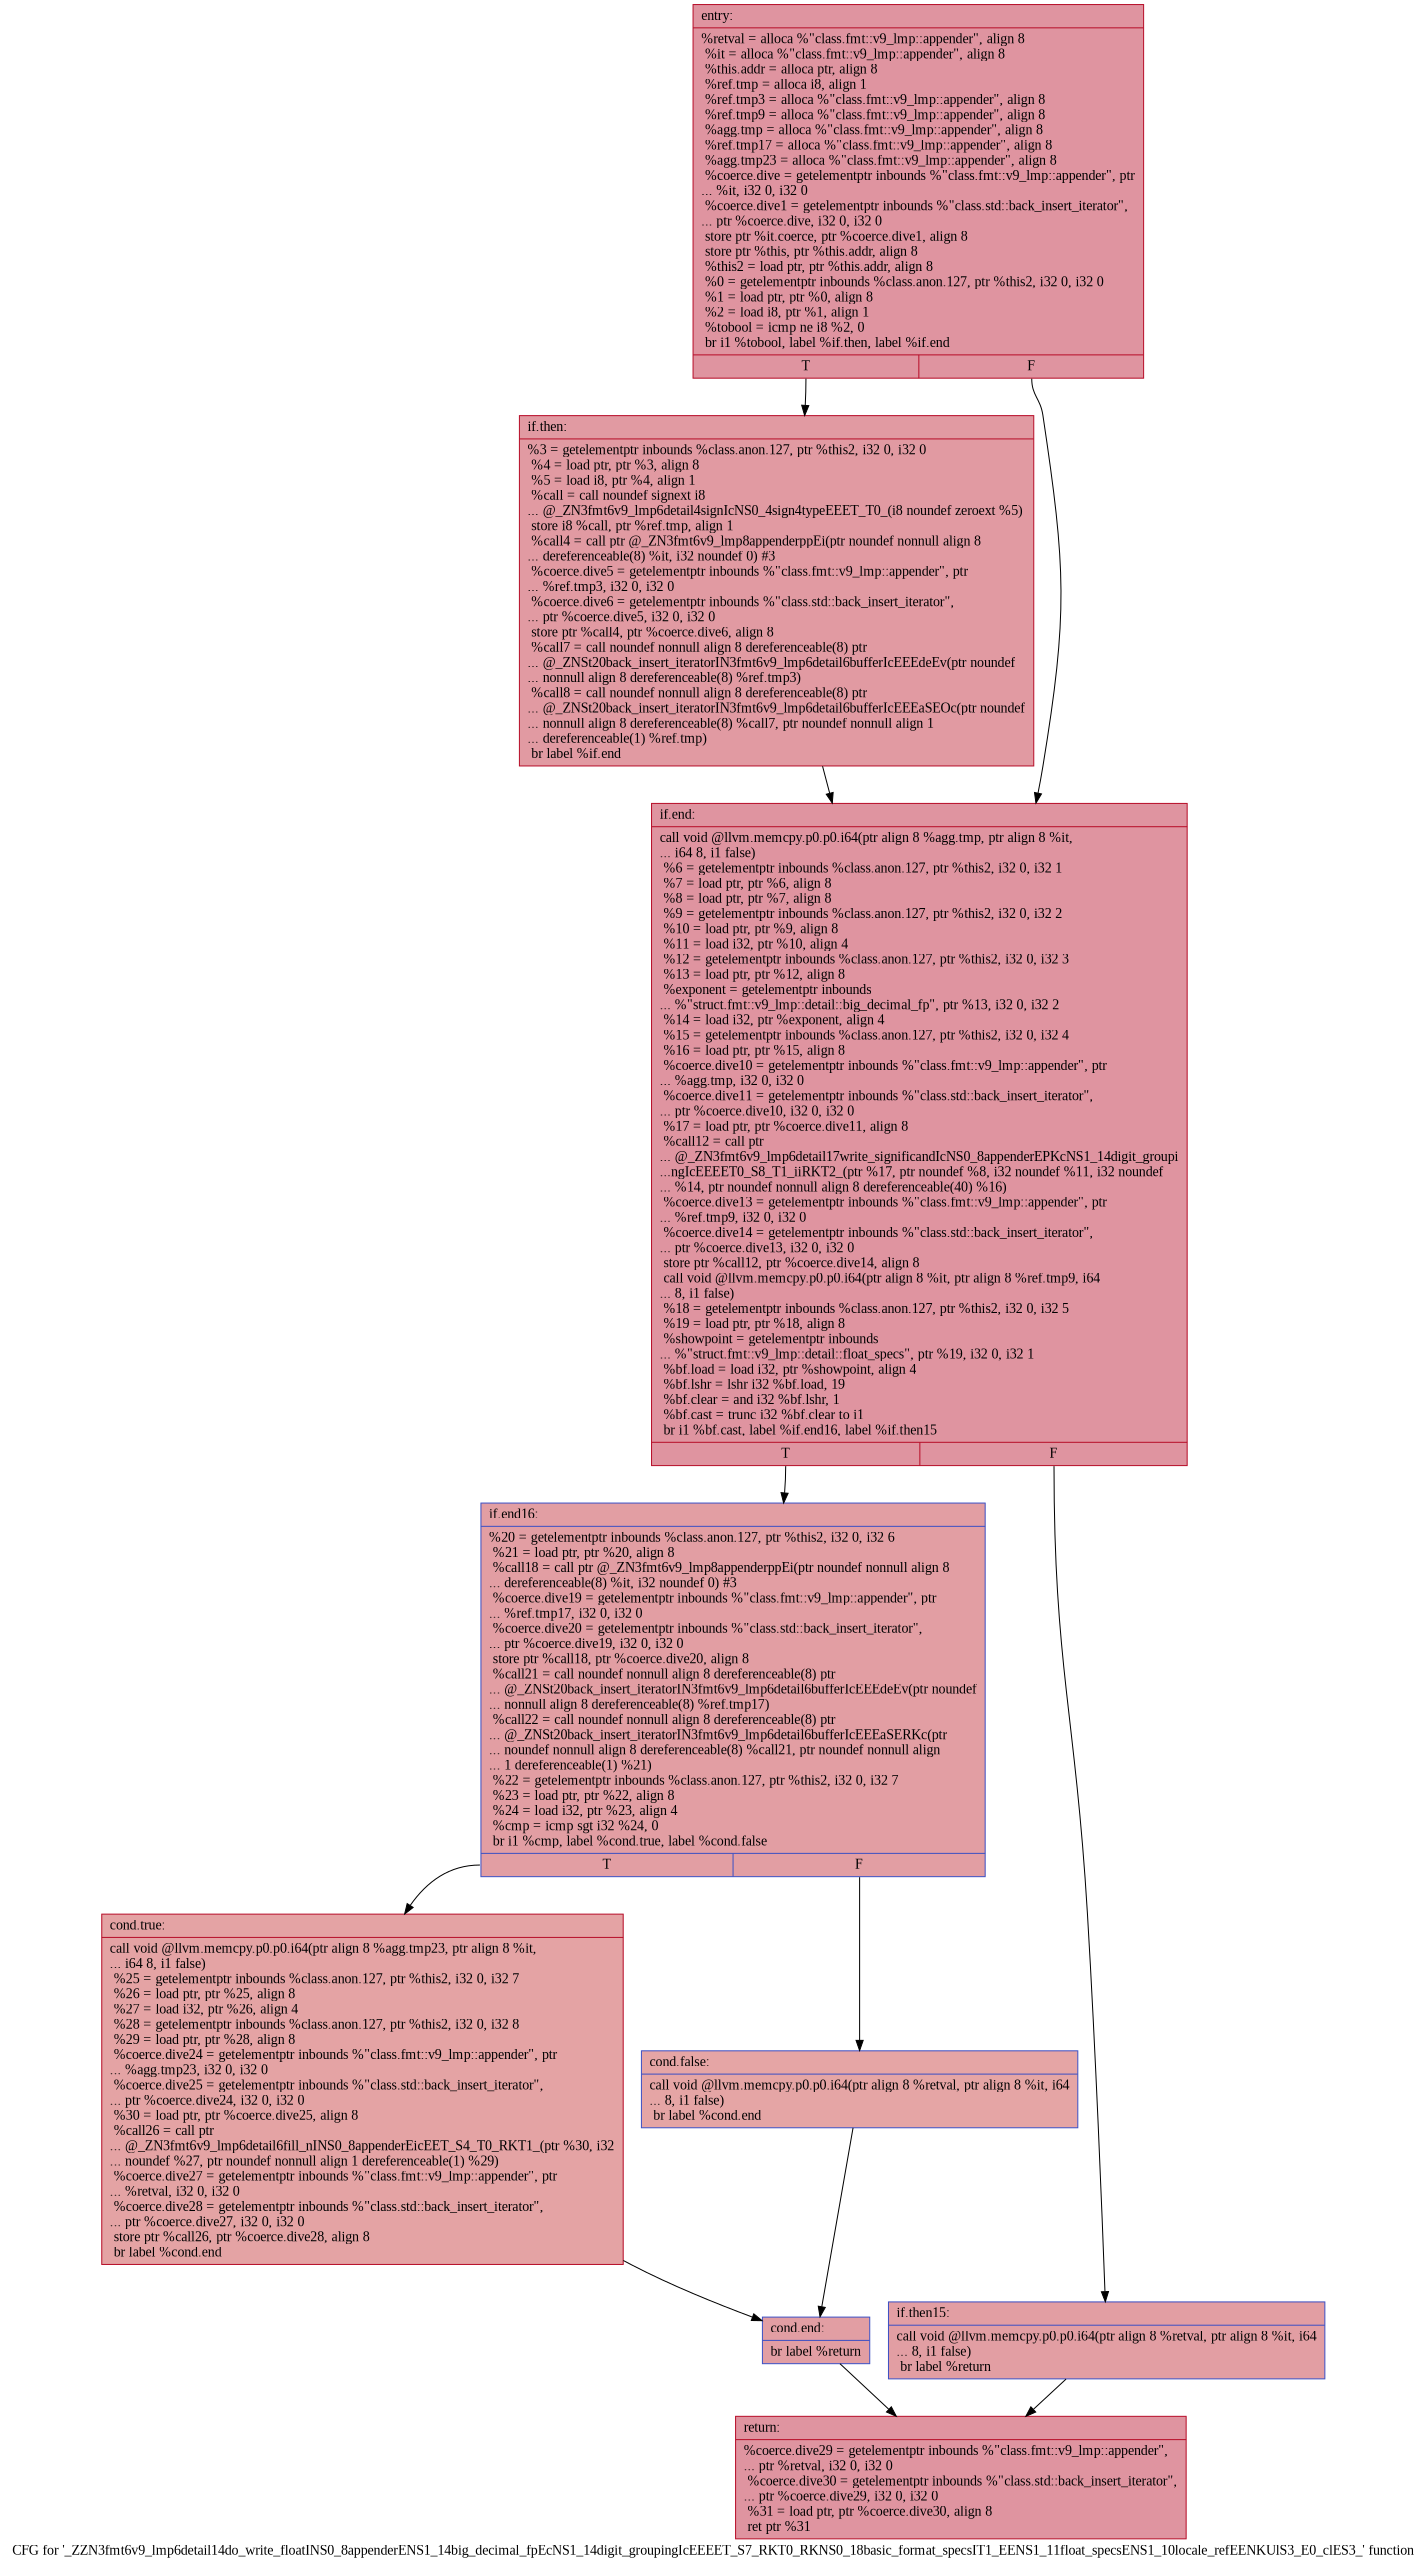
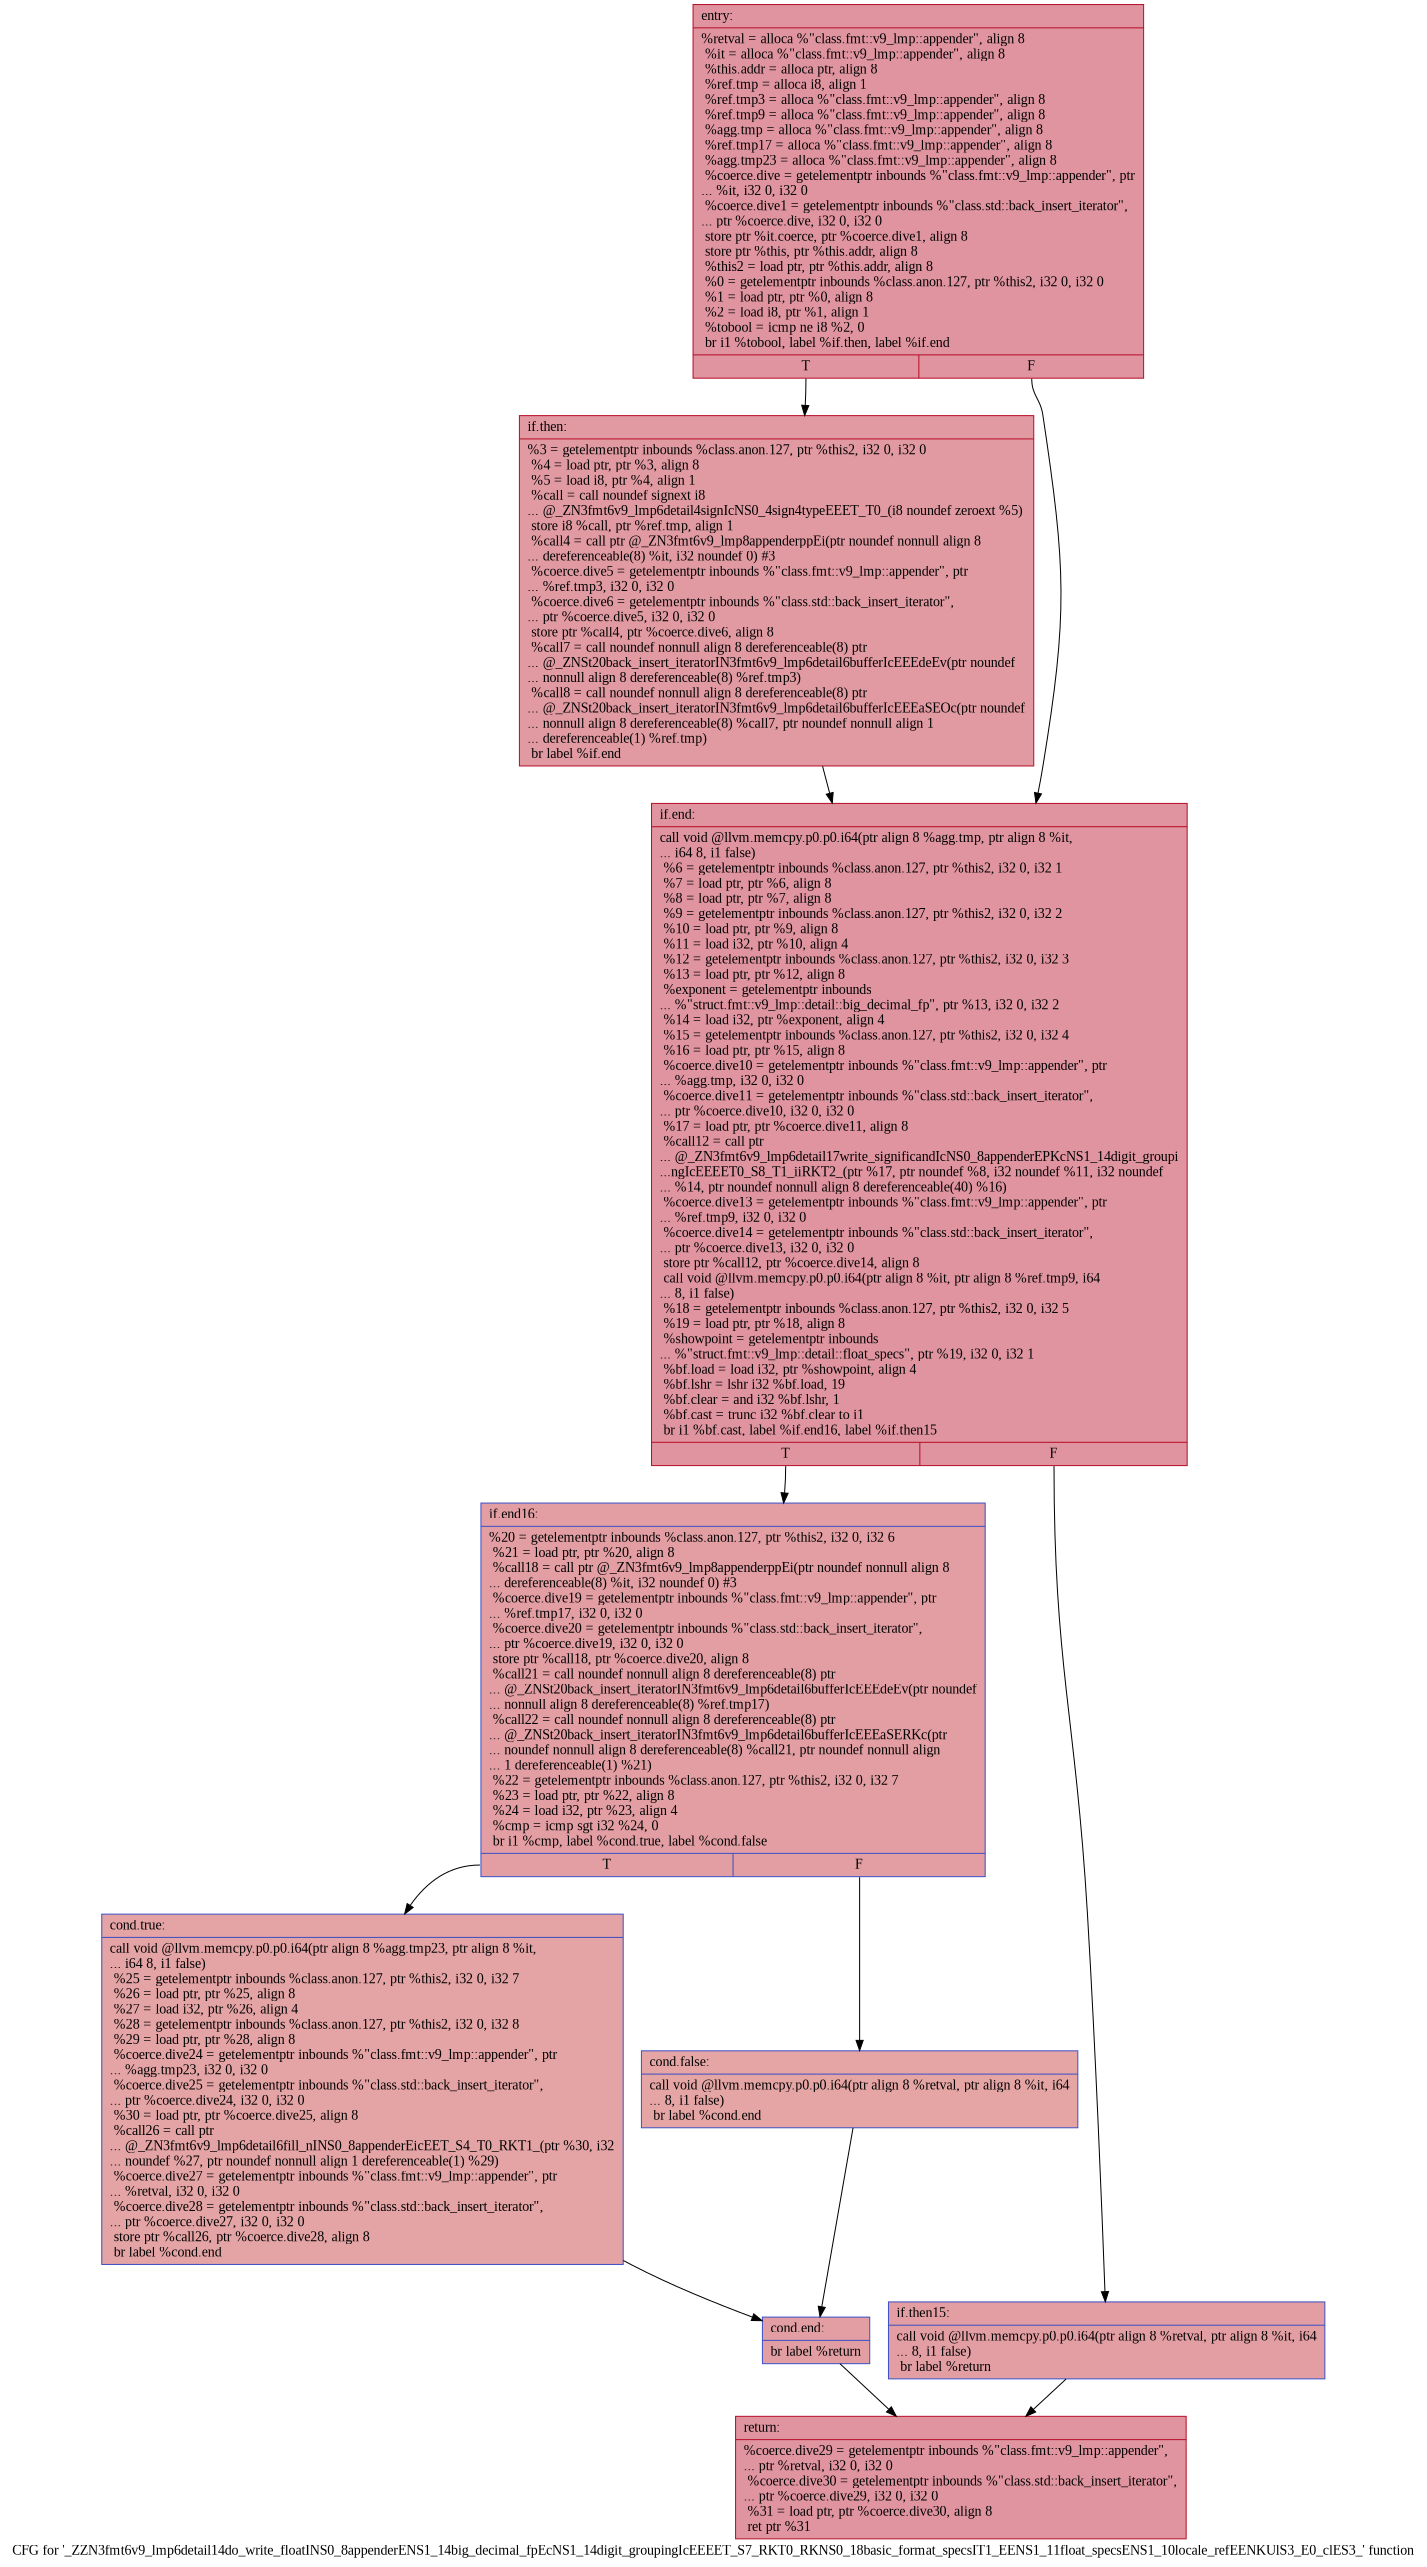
(362, 2089) -> (362, 2089)
